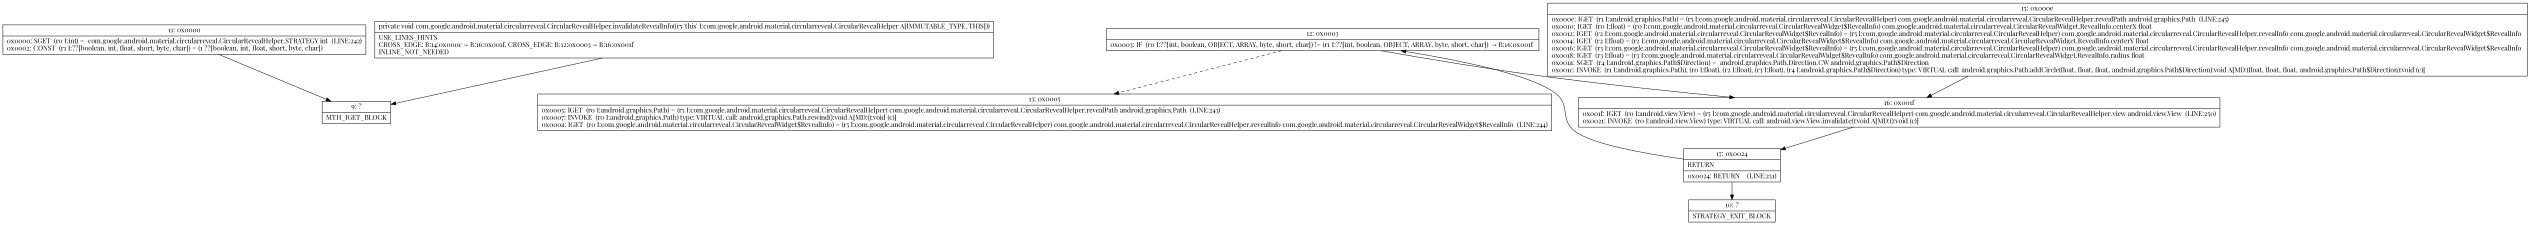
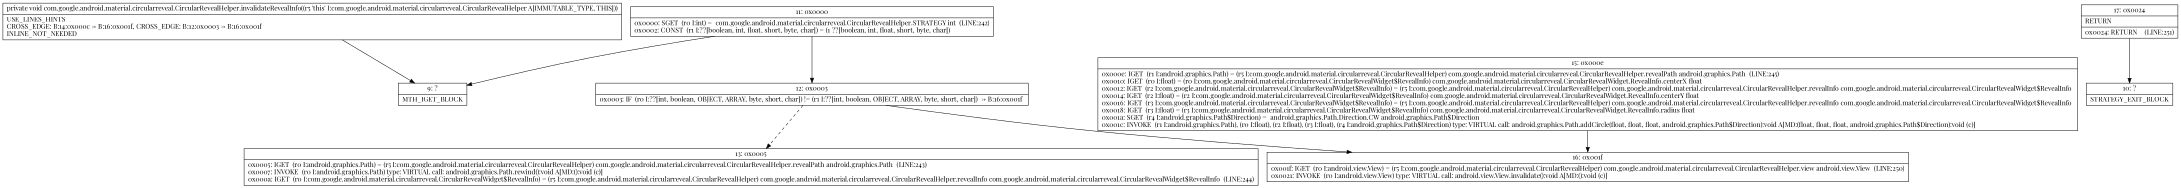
(1556, 94) -> (812, 57)
(1819, 138) -> none
